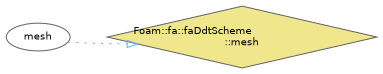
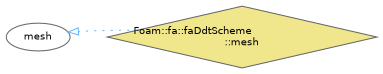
(98, 43) -> (108, 30)
